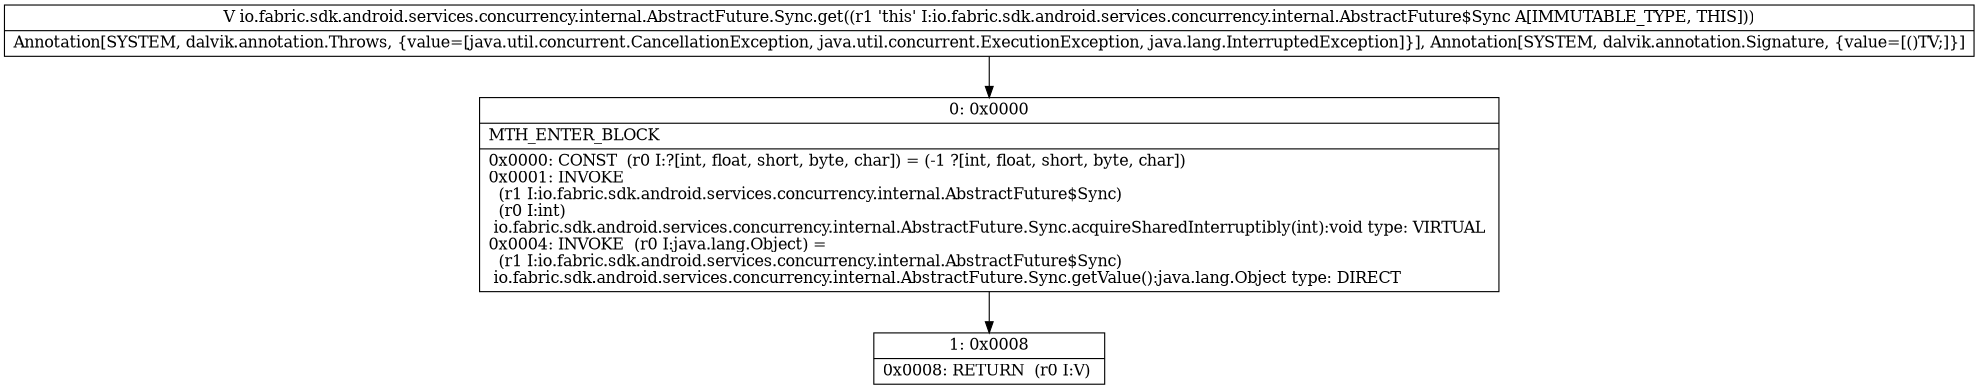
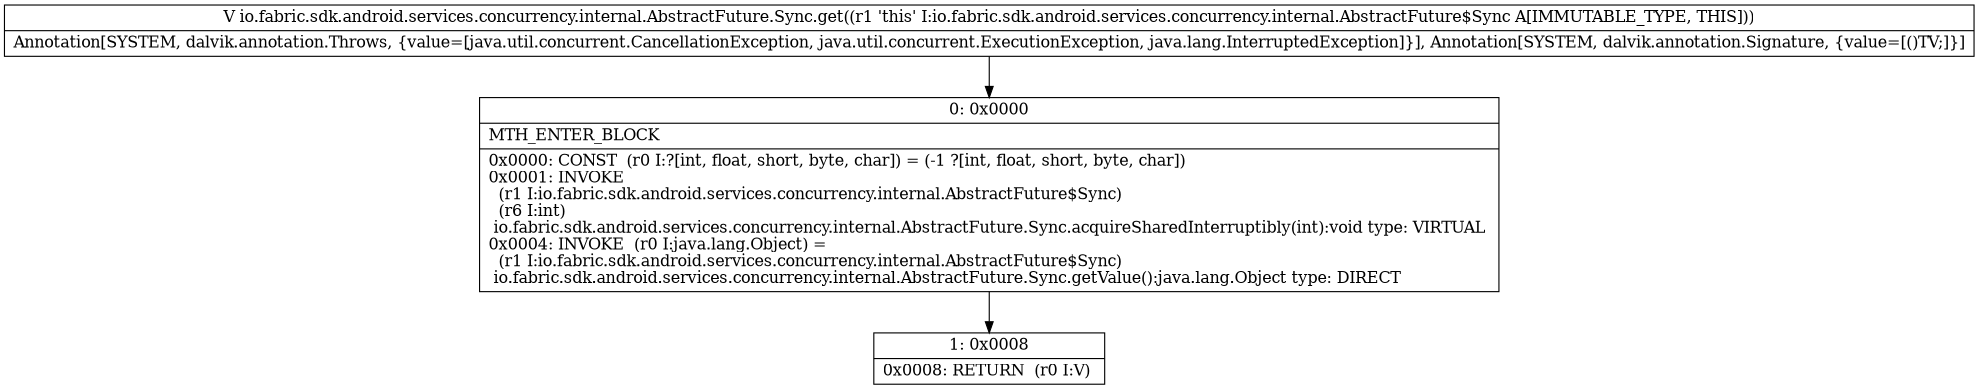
(528, 211) -> (528, 211)
